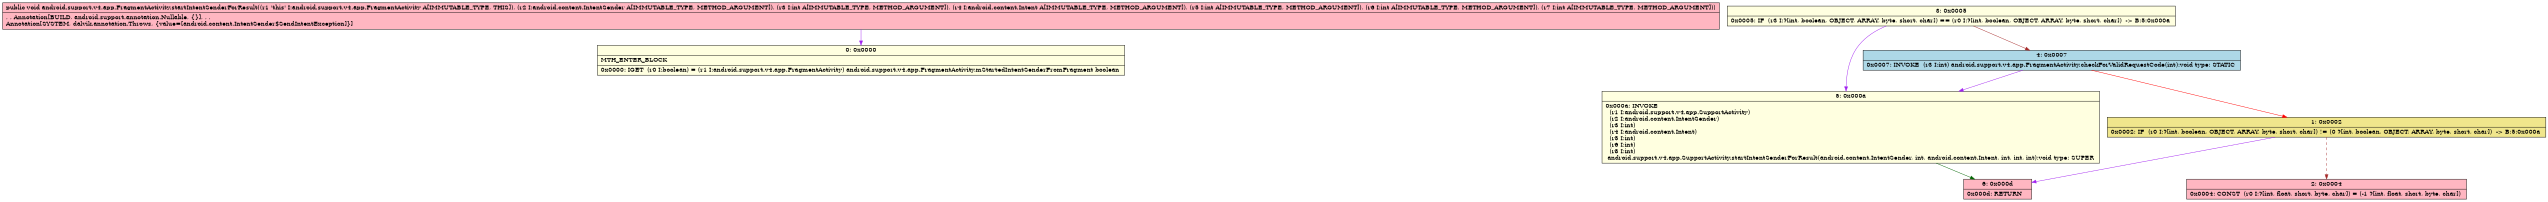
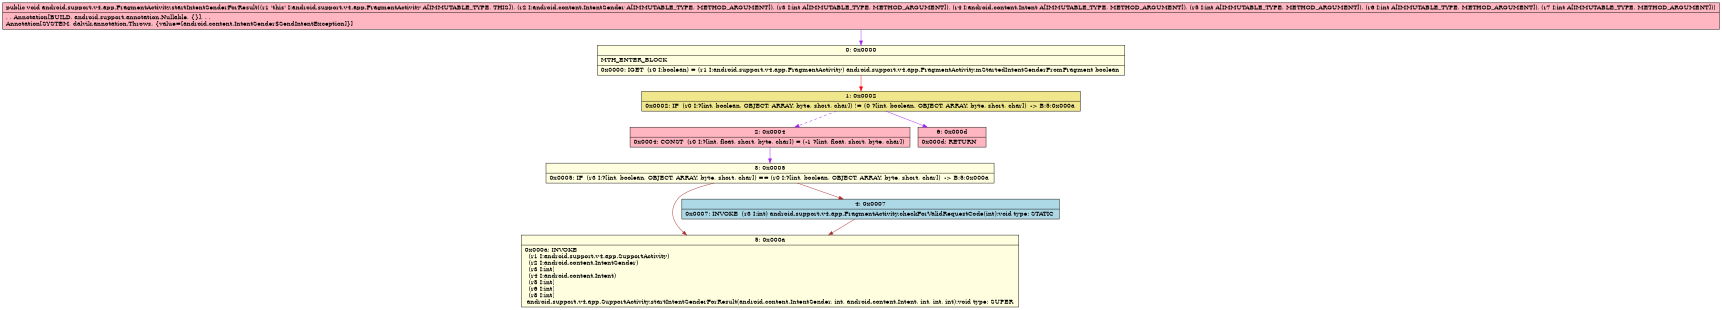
(1856, 49) -> (679, 198)
(1993, 80) -> (844, 226)
(2187, 93) -> (861, 81)
none -> (770, 153)
(2327, 156) -> (818, 118)
(1953, 170) -> none
